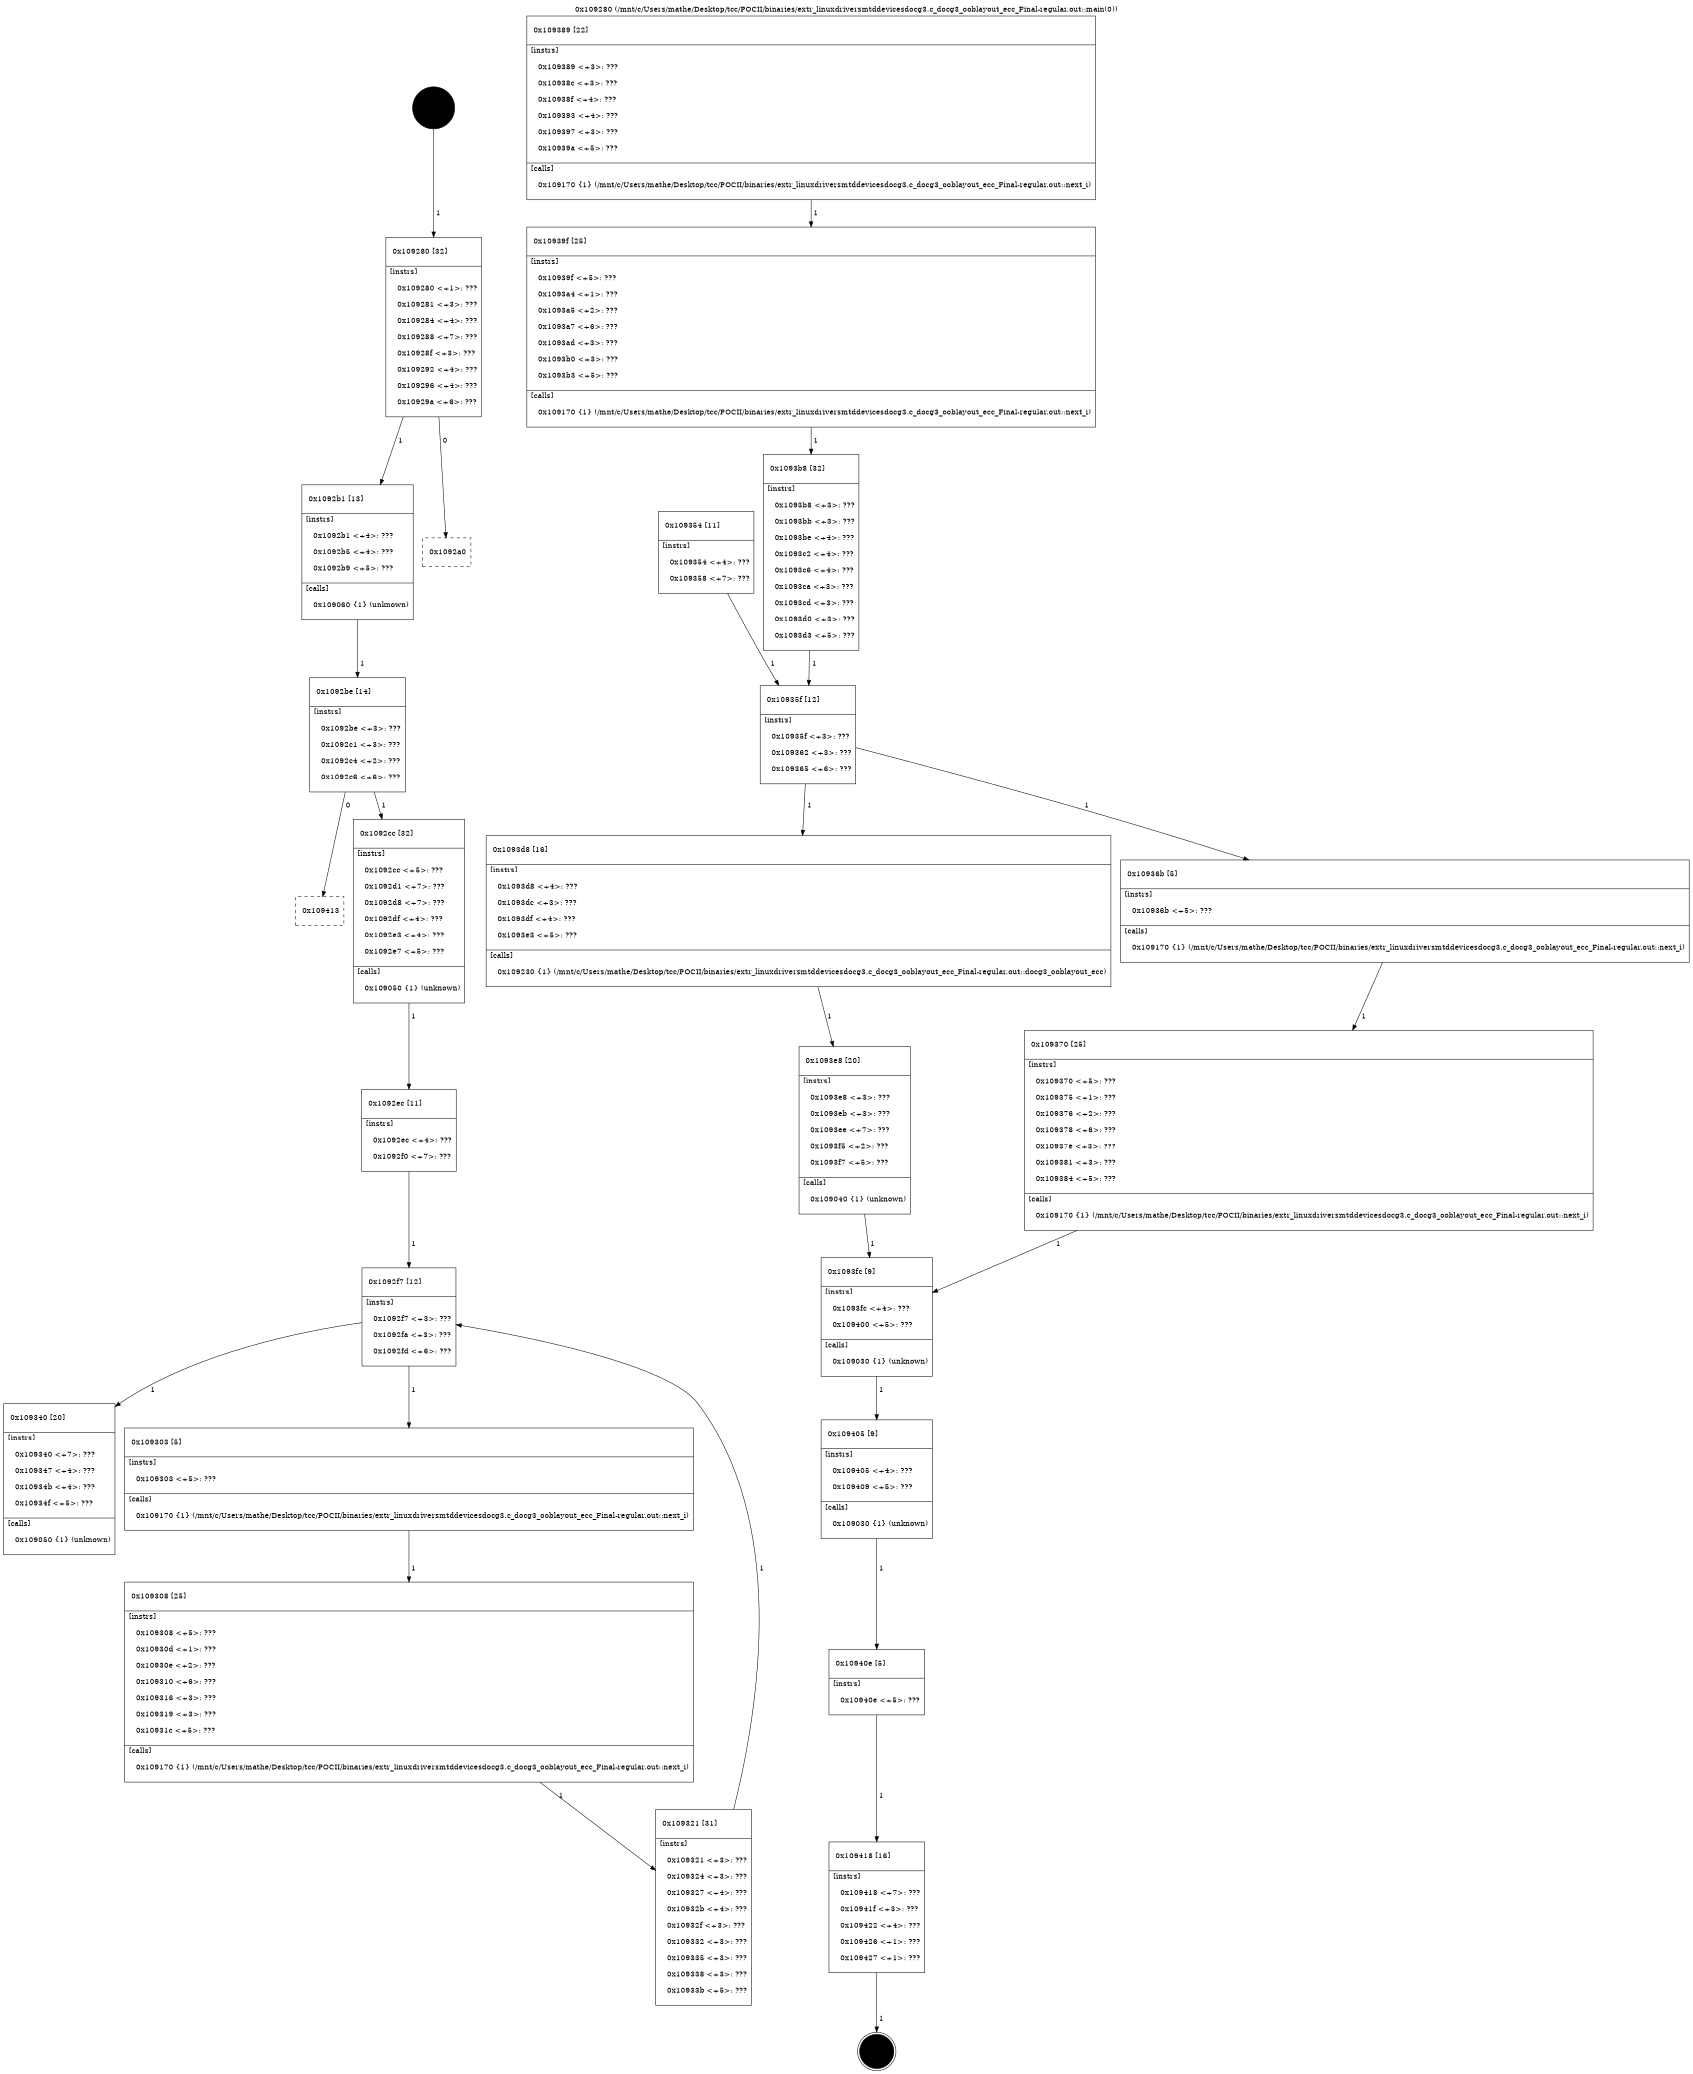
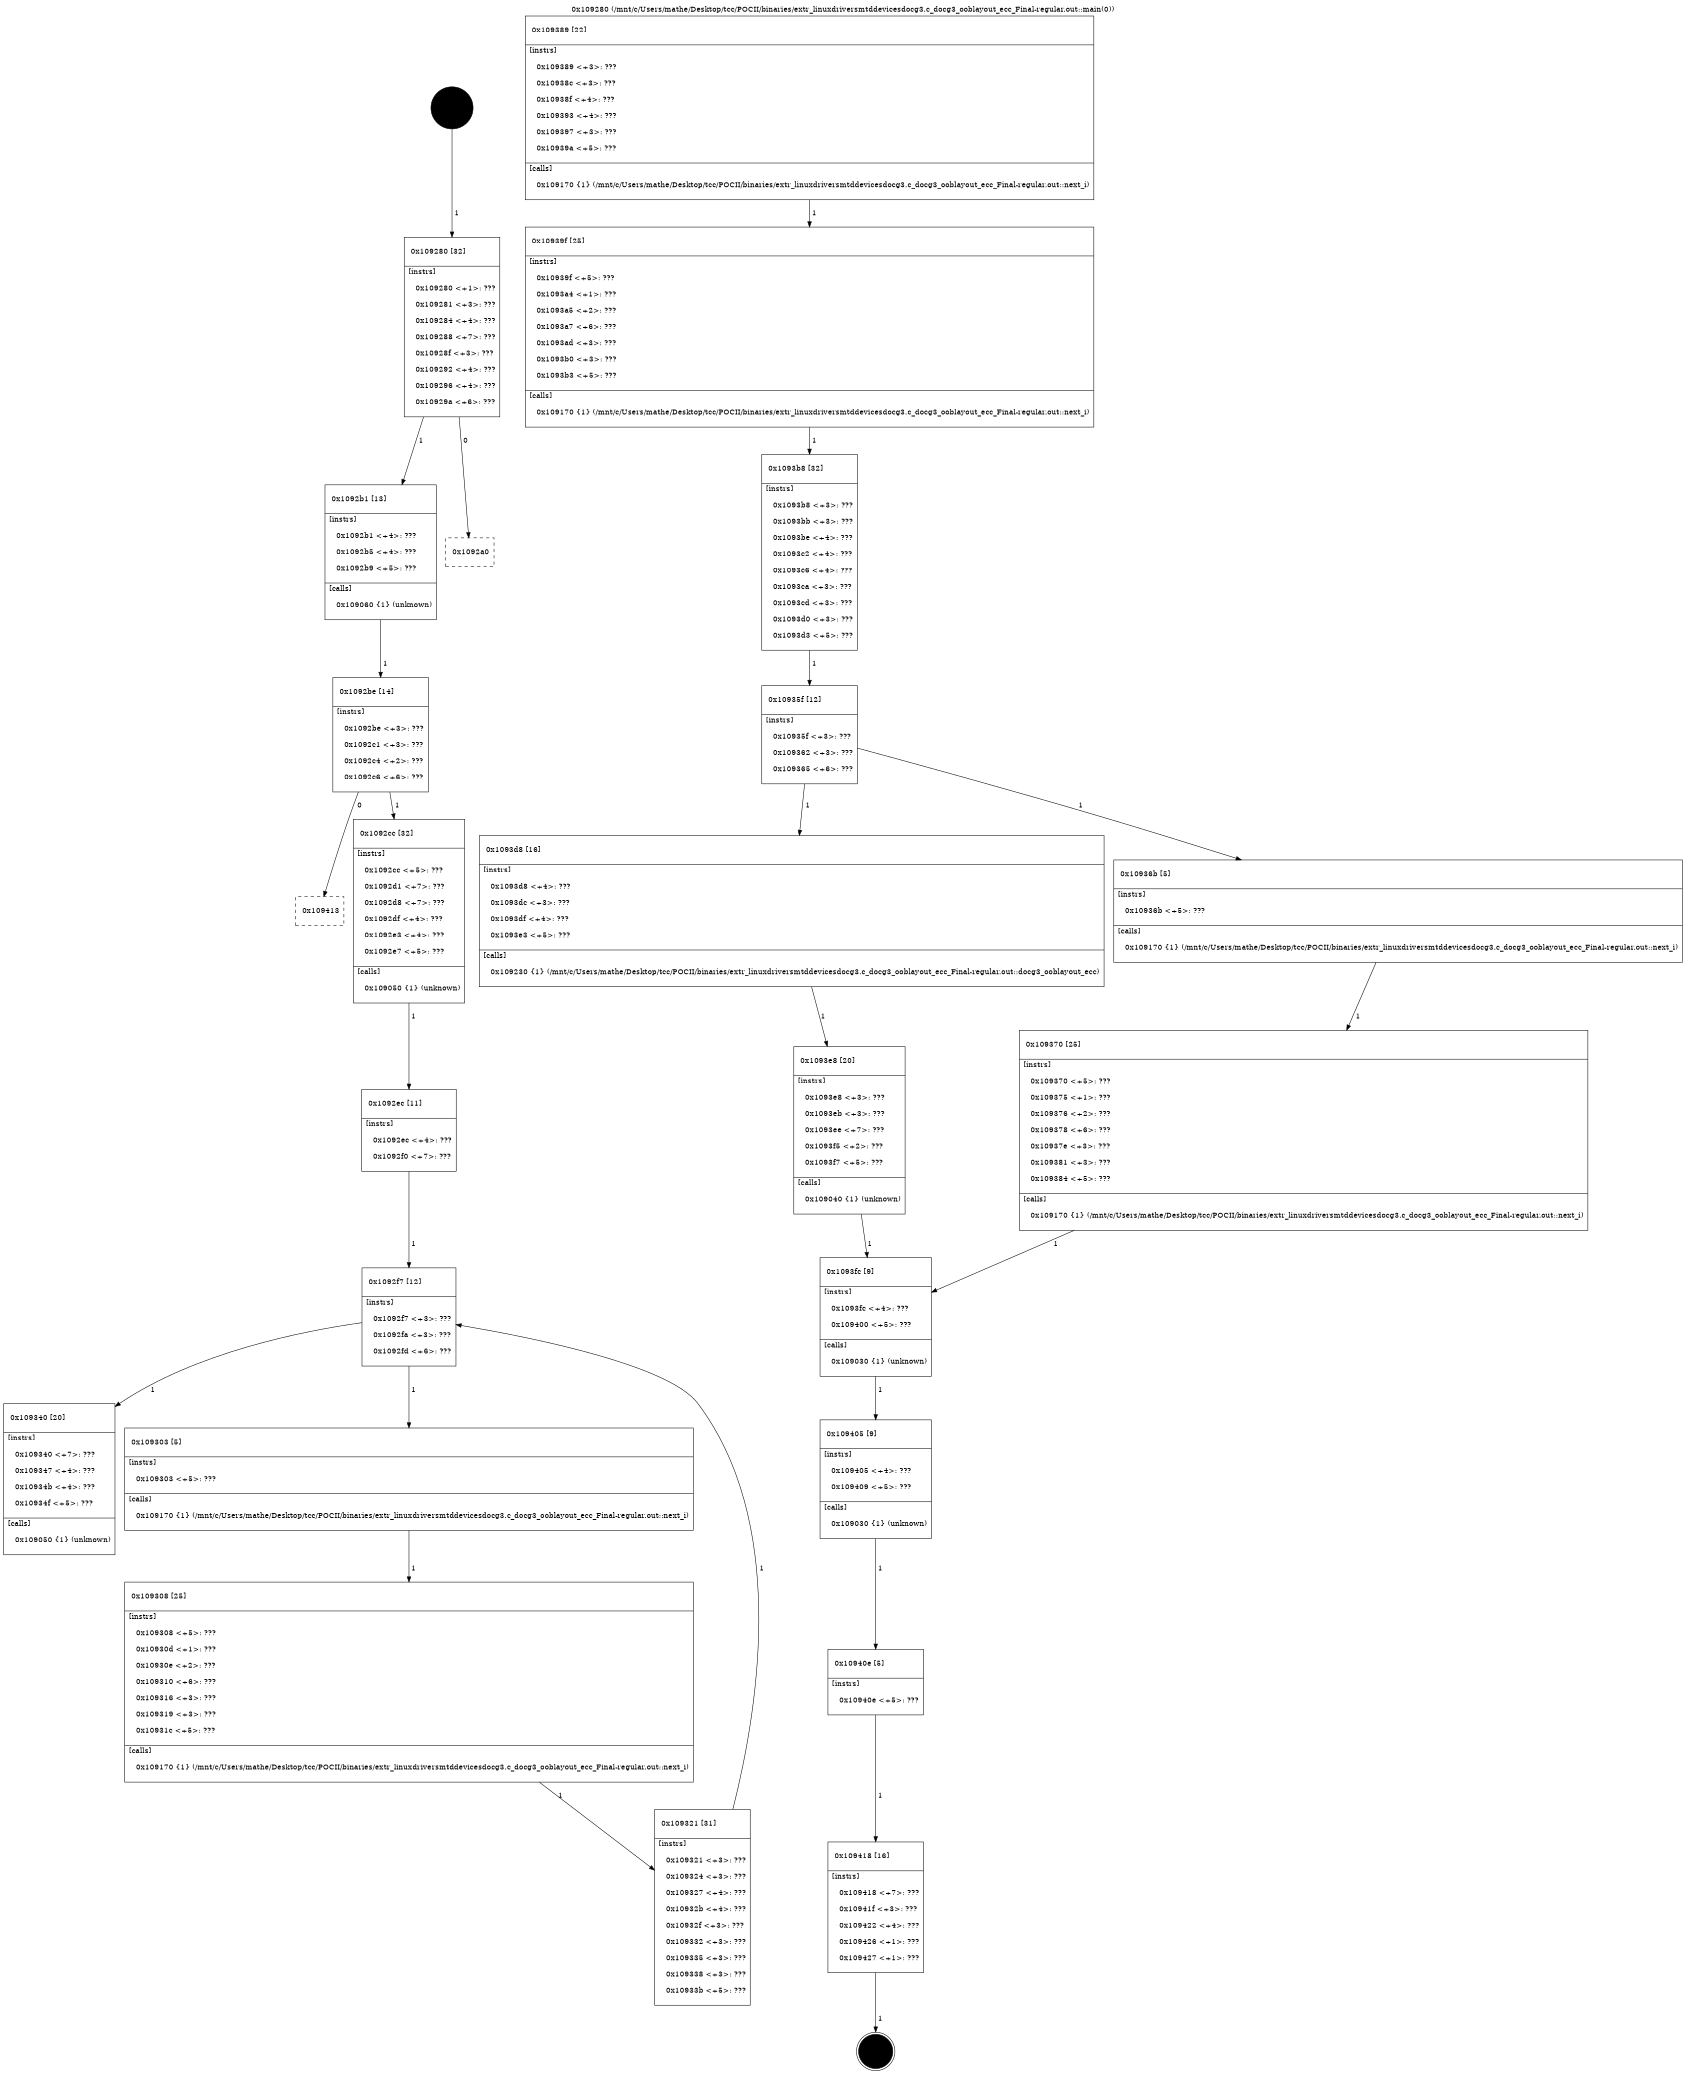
(706, 552) -> none
